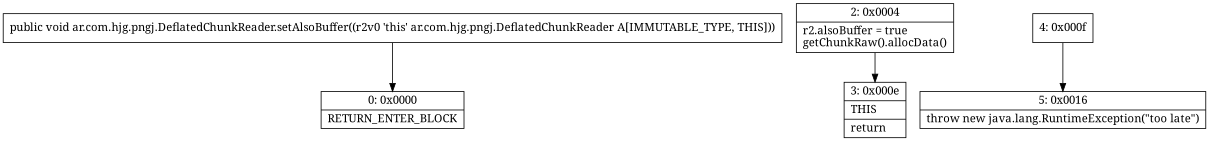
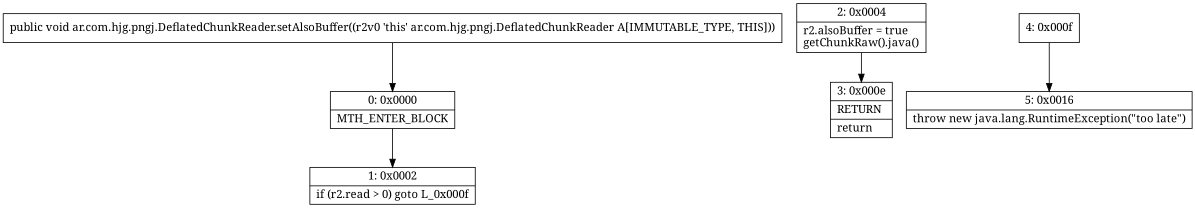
(875, 43) -> (861, 43)
(864, 110) -> (859, 110)
(393, 119) -> (393, 119)
none -> (393, 186)
